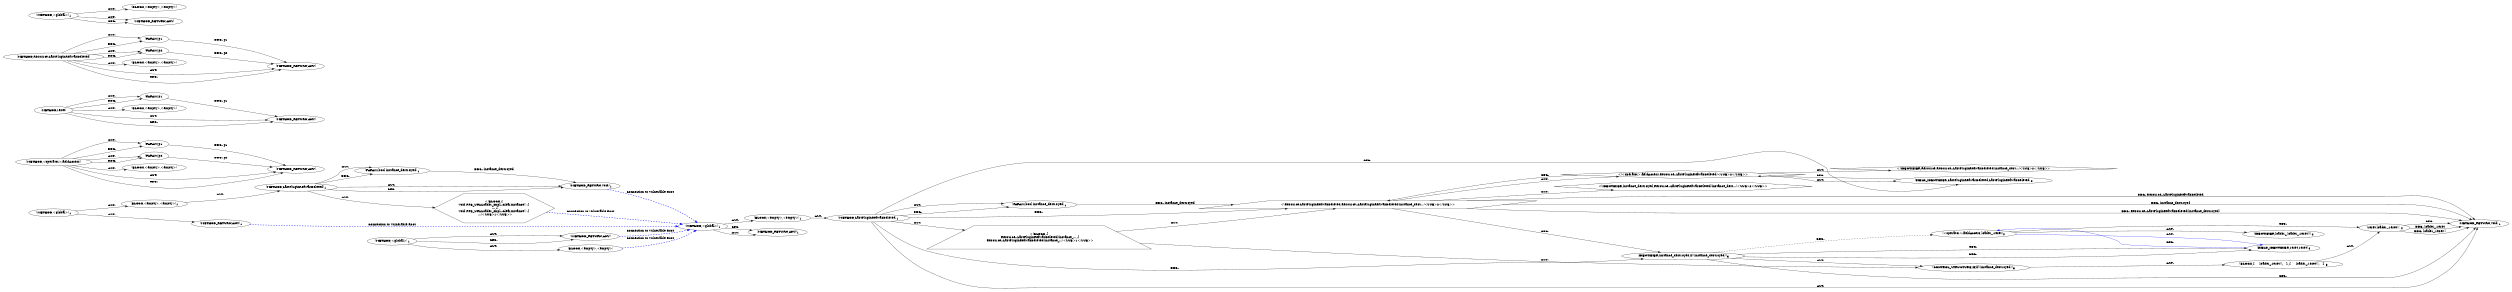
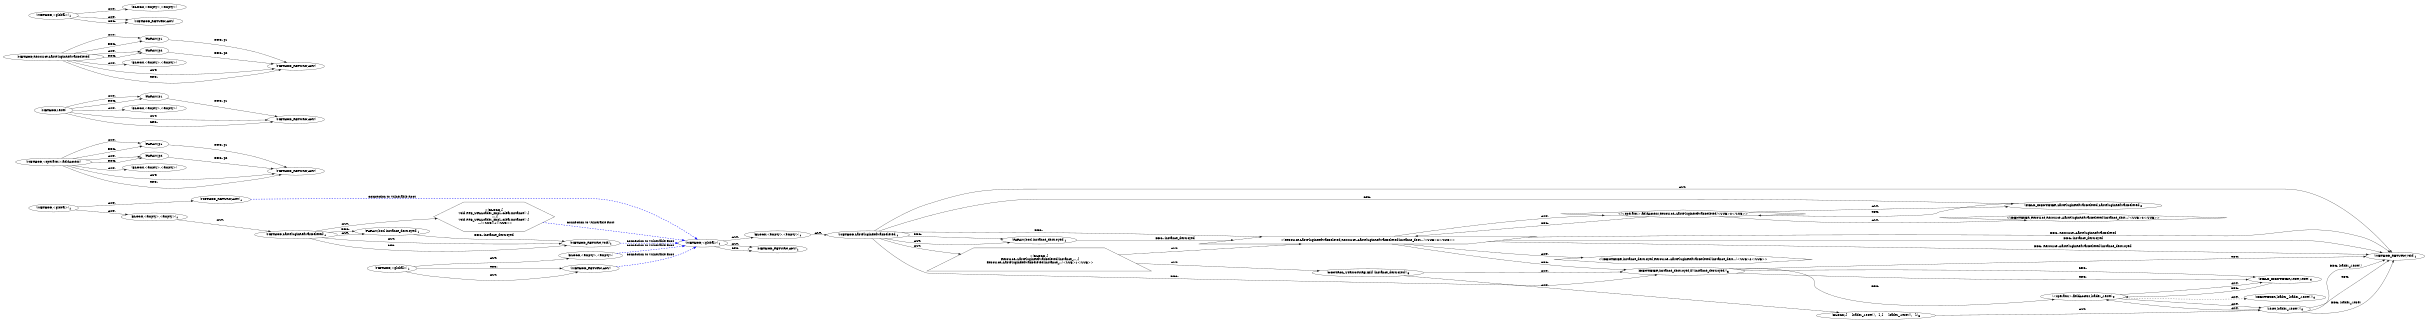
(2283, 224) -> (2236, 304)
(2130, 231) -> (2184, 299)
(2138, 237) -> (2190, 290)
(1822, 241) -> (1885, 304)
(2122, 244) -> (2200, 294)
(1826, 263) -> (1522, 273)
none -> (2184, 308)
